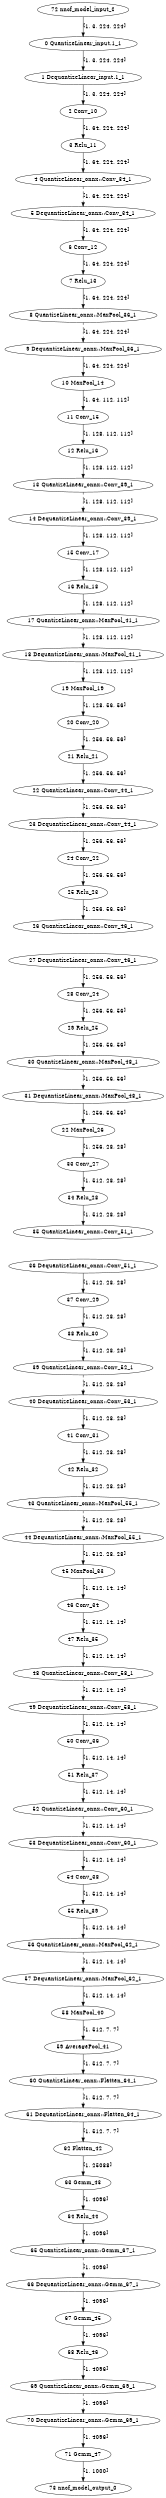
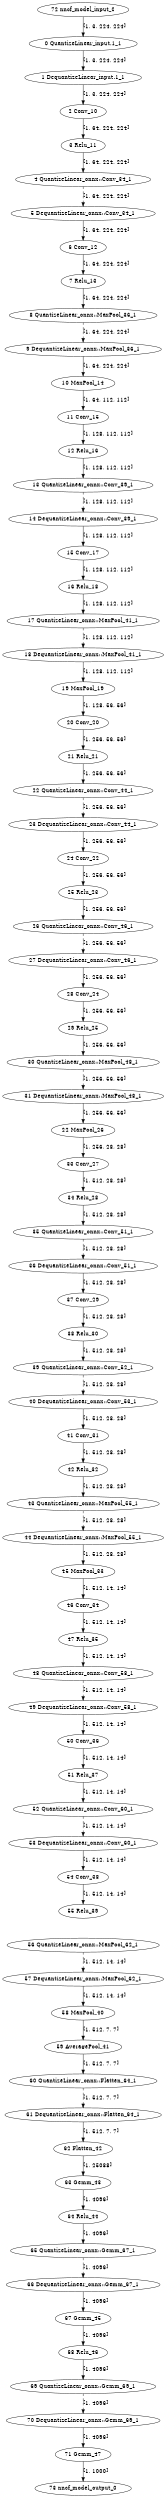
none -> (83, 942)
none -> (83, 1247)
(83, 1926) -> none
